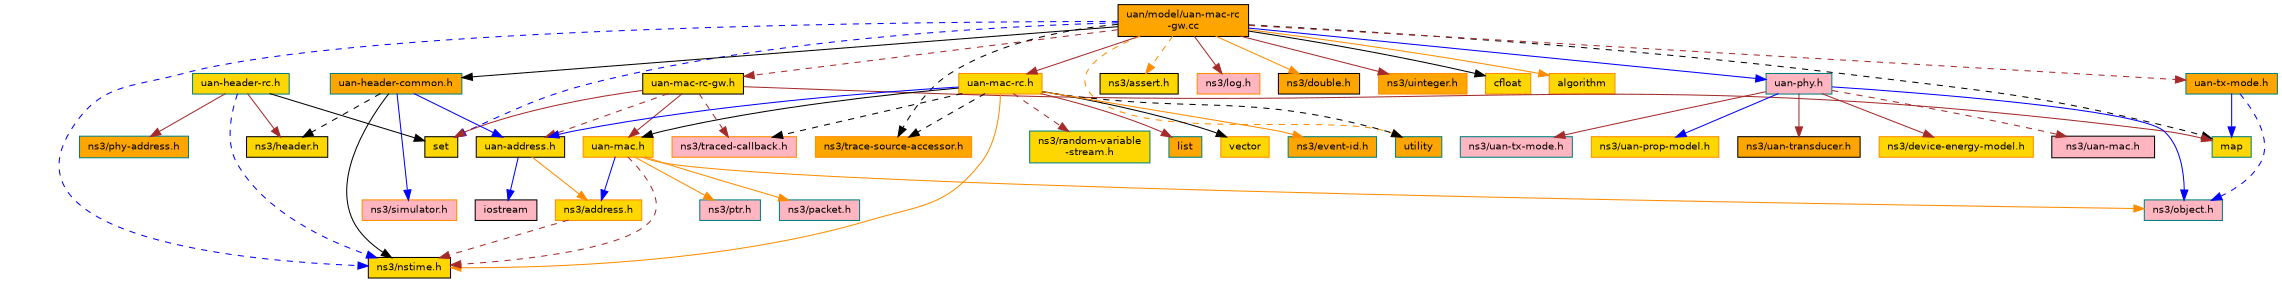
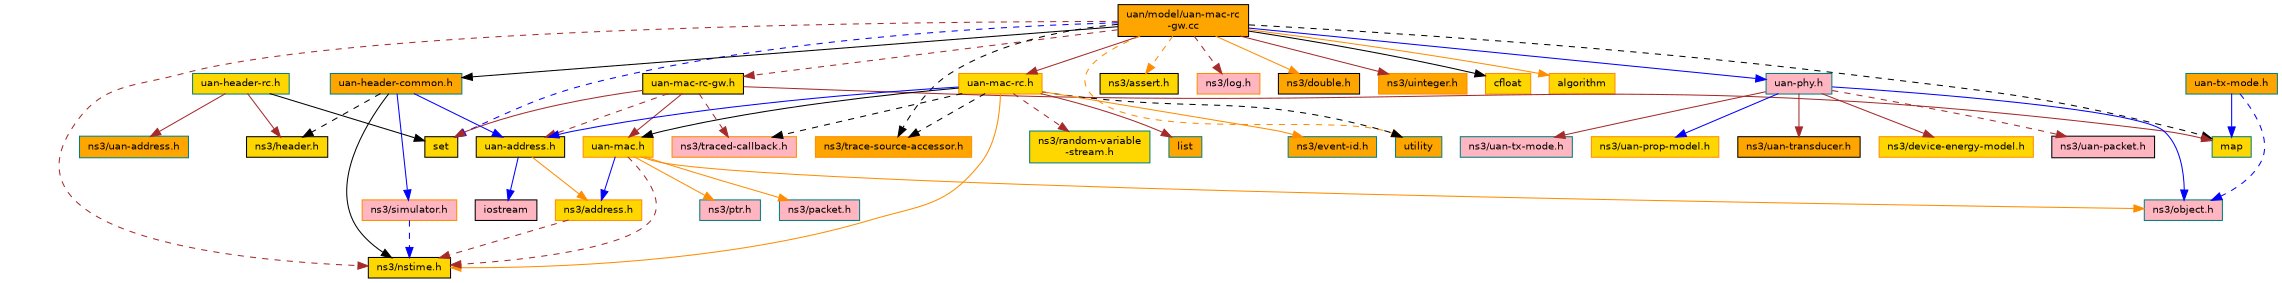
(399, 44) -> (399, 44)
(1205, 51) -> (1205, 51)
(1712, 52) -> none
(134, 147) -> (134, 147)
(1245, 147) -> none
(2103, 147) -> (2103, 147)
(266, 198) -> (409, 234)
